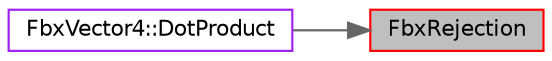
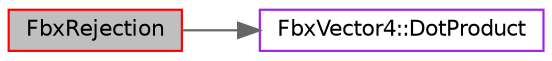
(320, 30) -> (210, 30)
